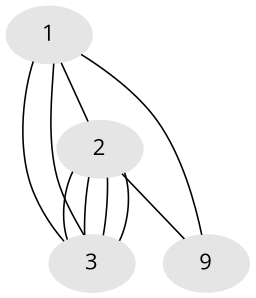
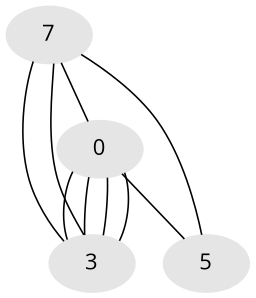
(49, 35) -> (49, 35)
(100, 149) -> (100, 149)
(206, 264) -> (206, 264)
